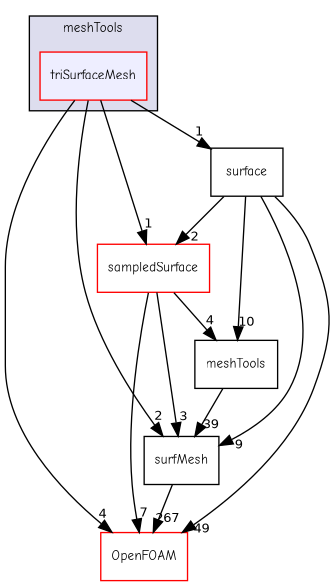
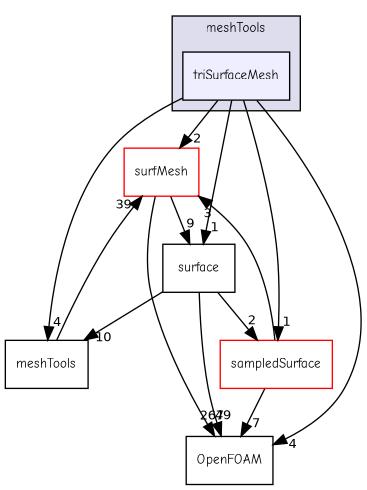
(93, 76) -> (236, 76)
(190, 311) -> (84, 192)
(302, 329) -> (178, 214)
(182, 460) -> (162, 172)
(144, 557) -> (230, 460)
